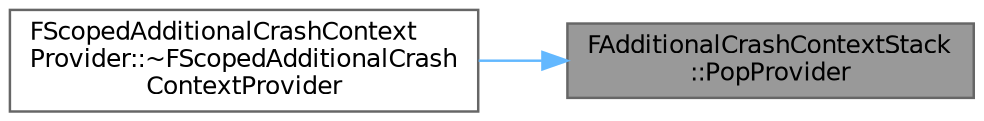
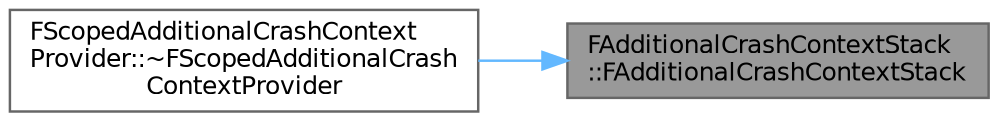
(771, 61) -> (778, 61)
